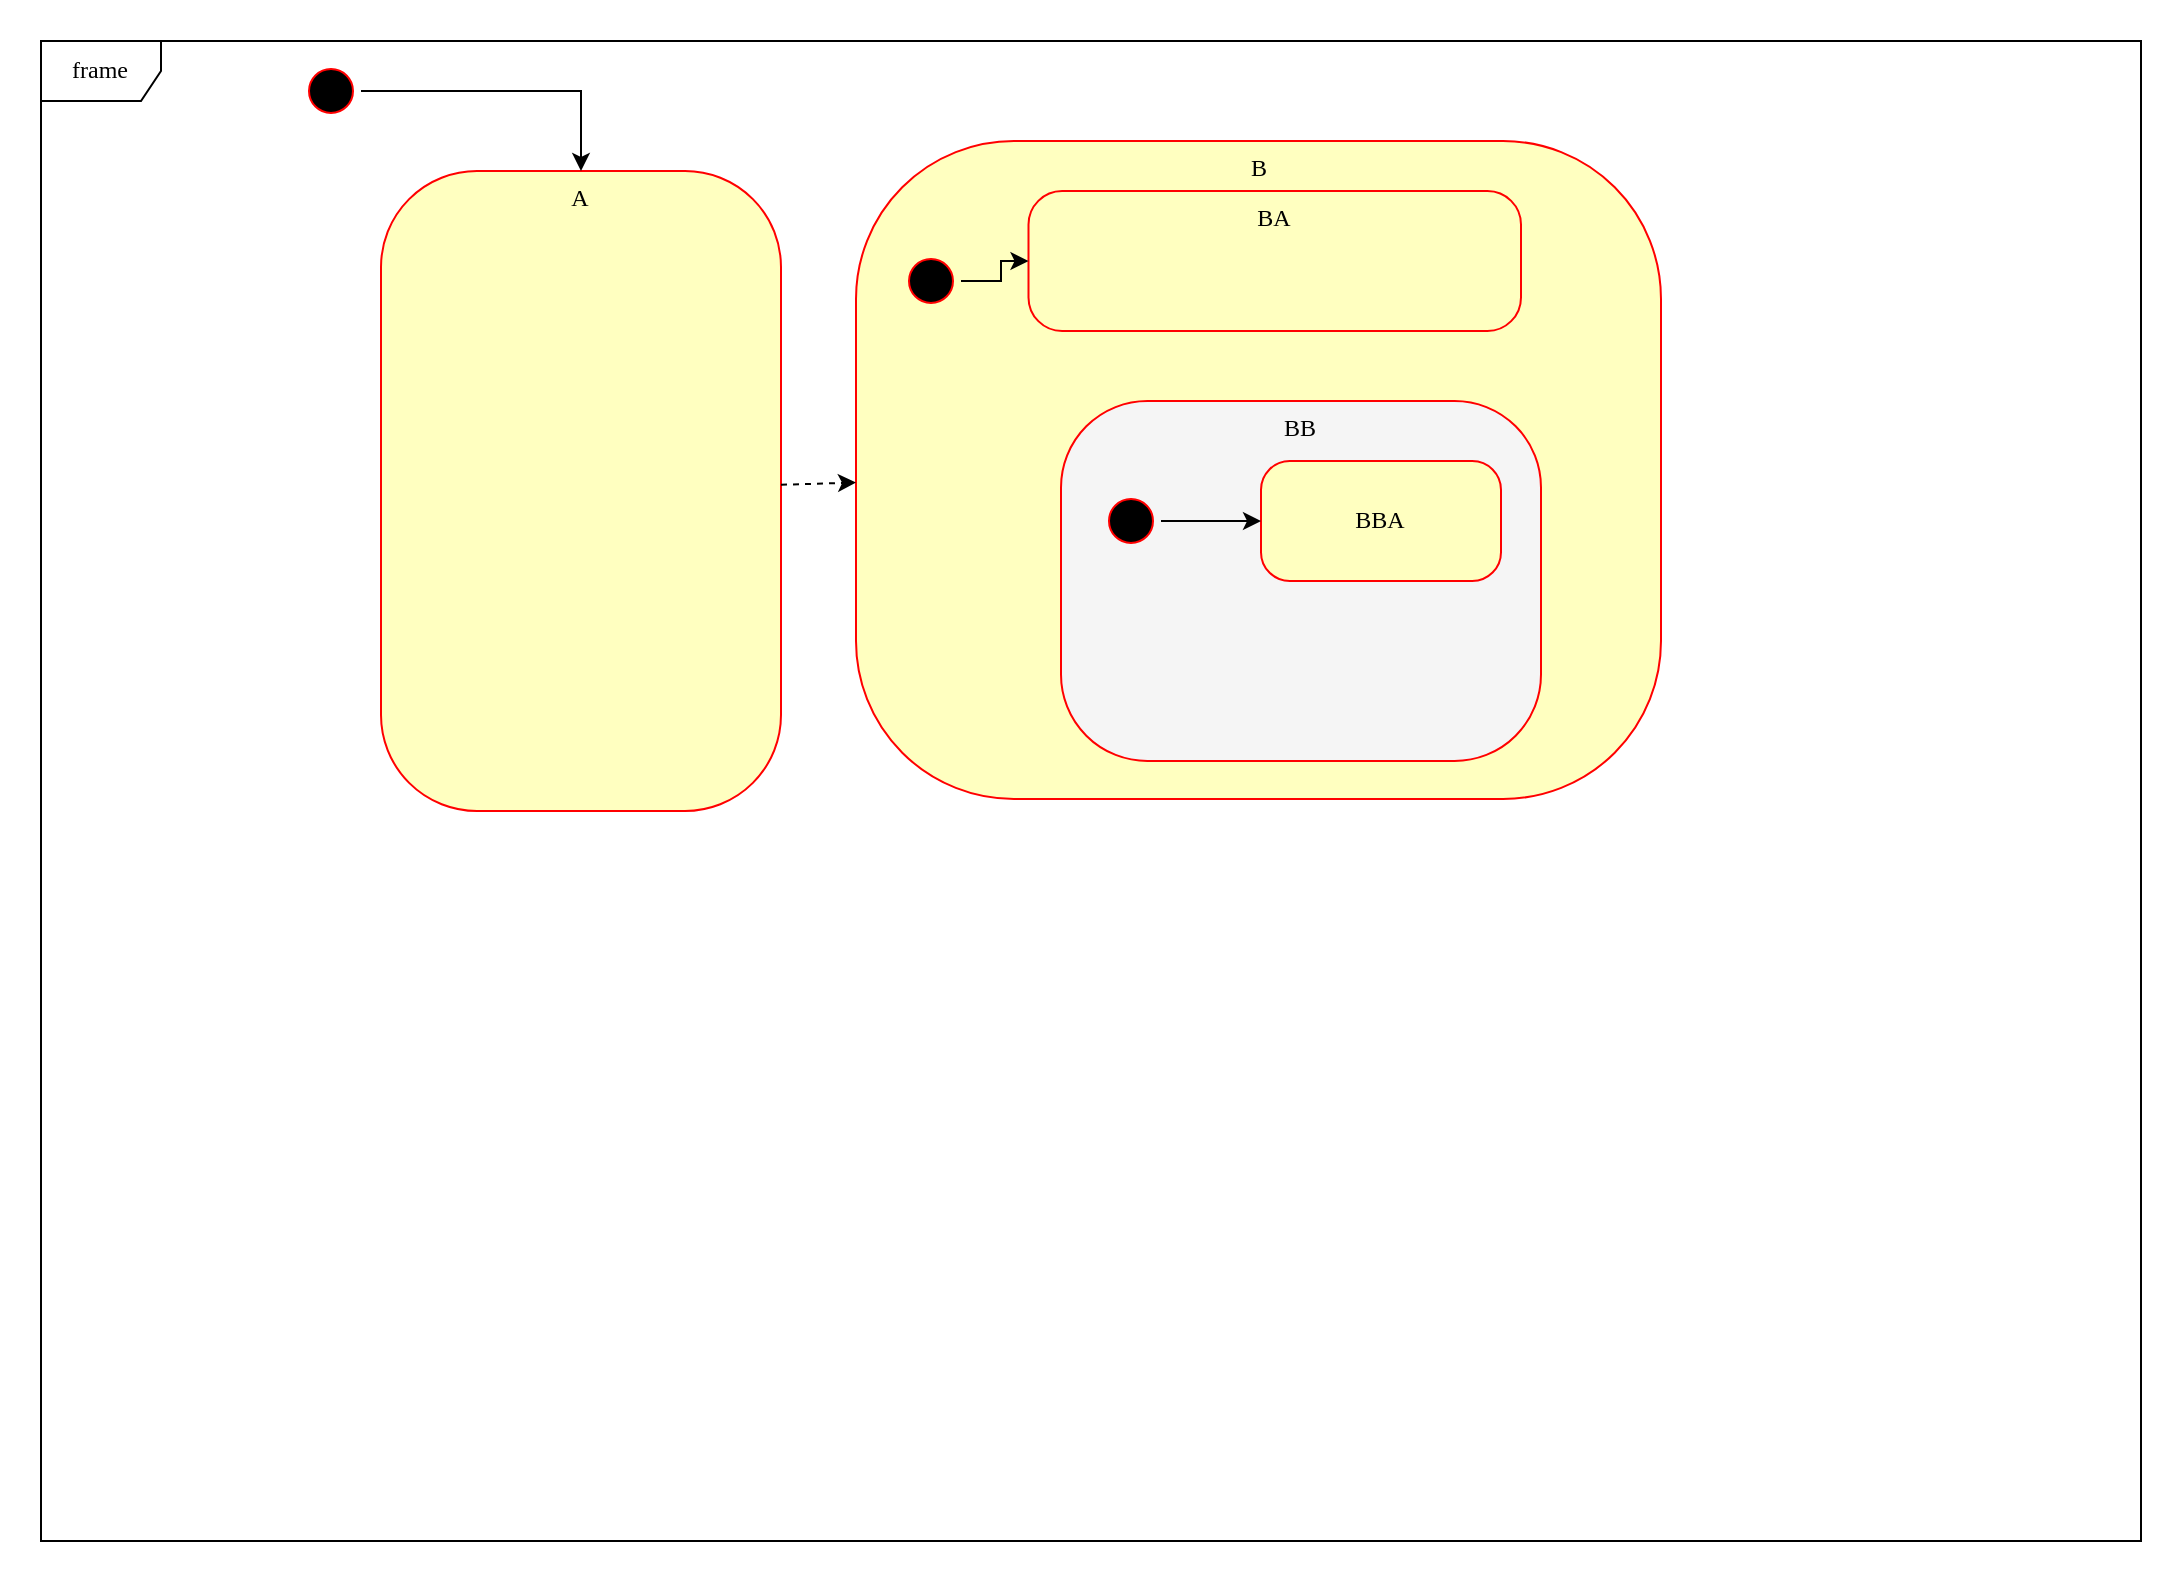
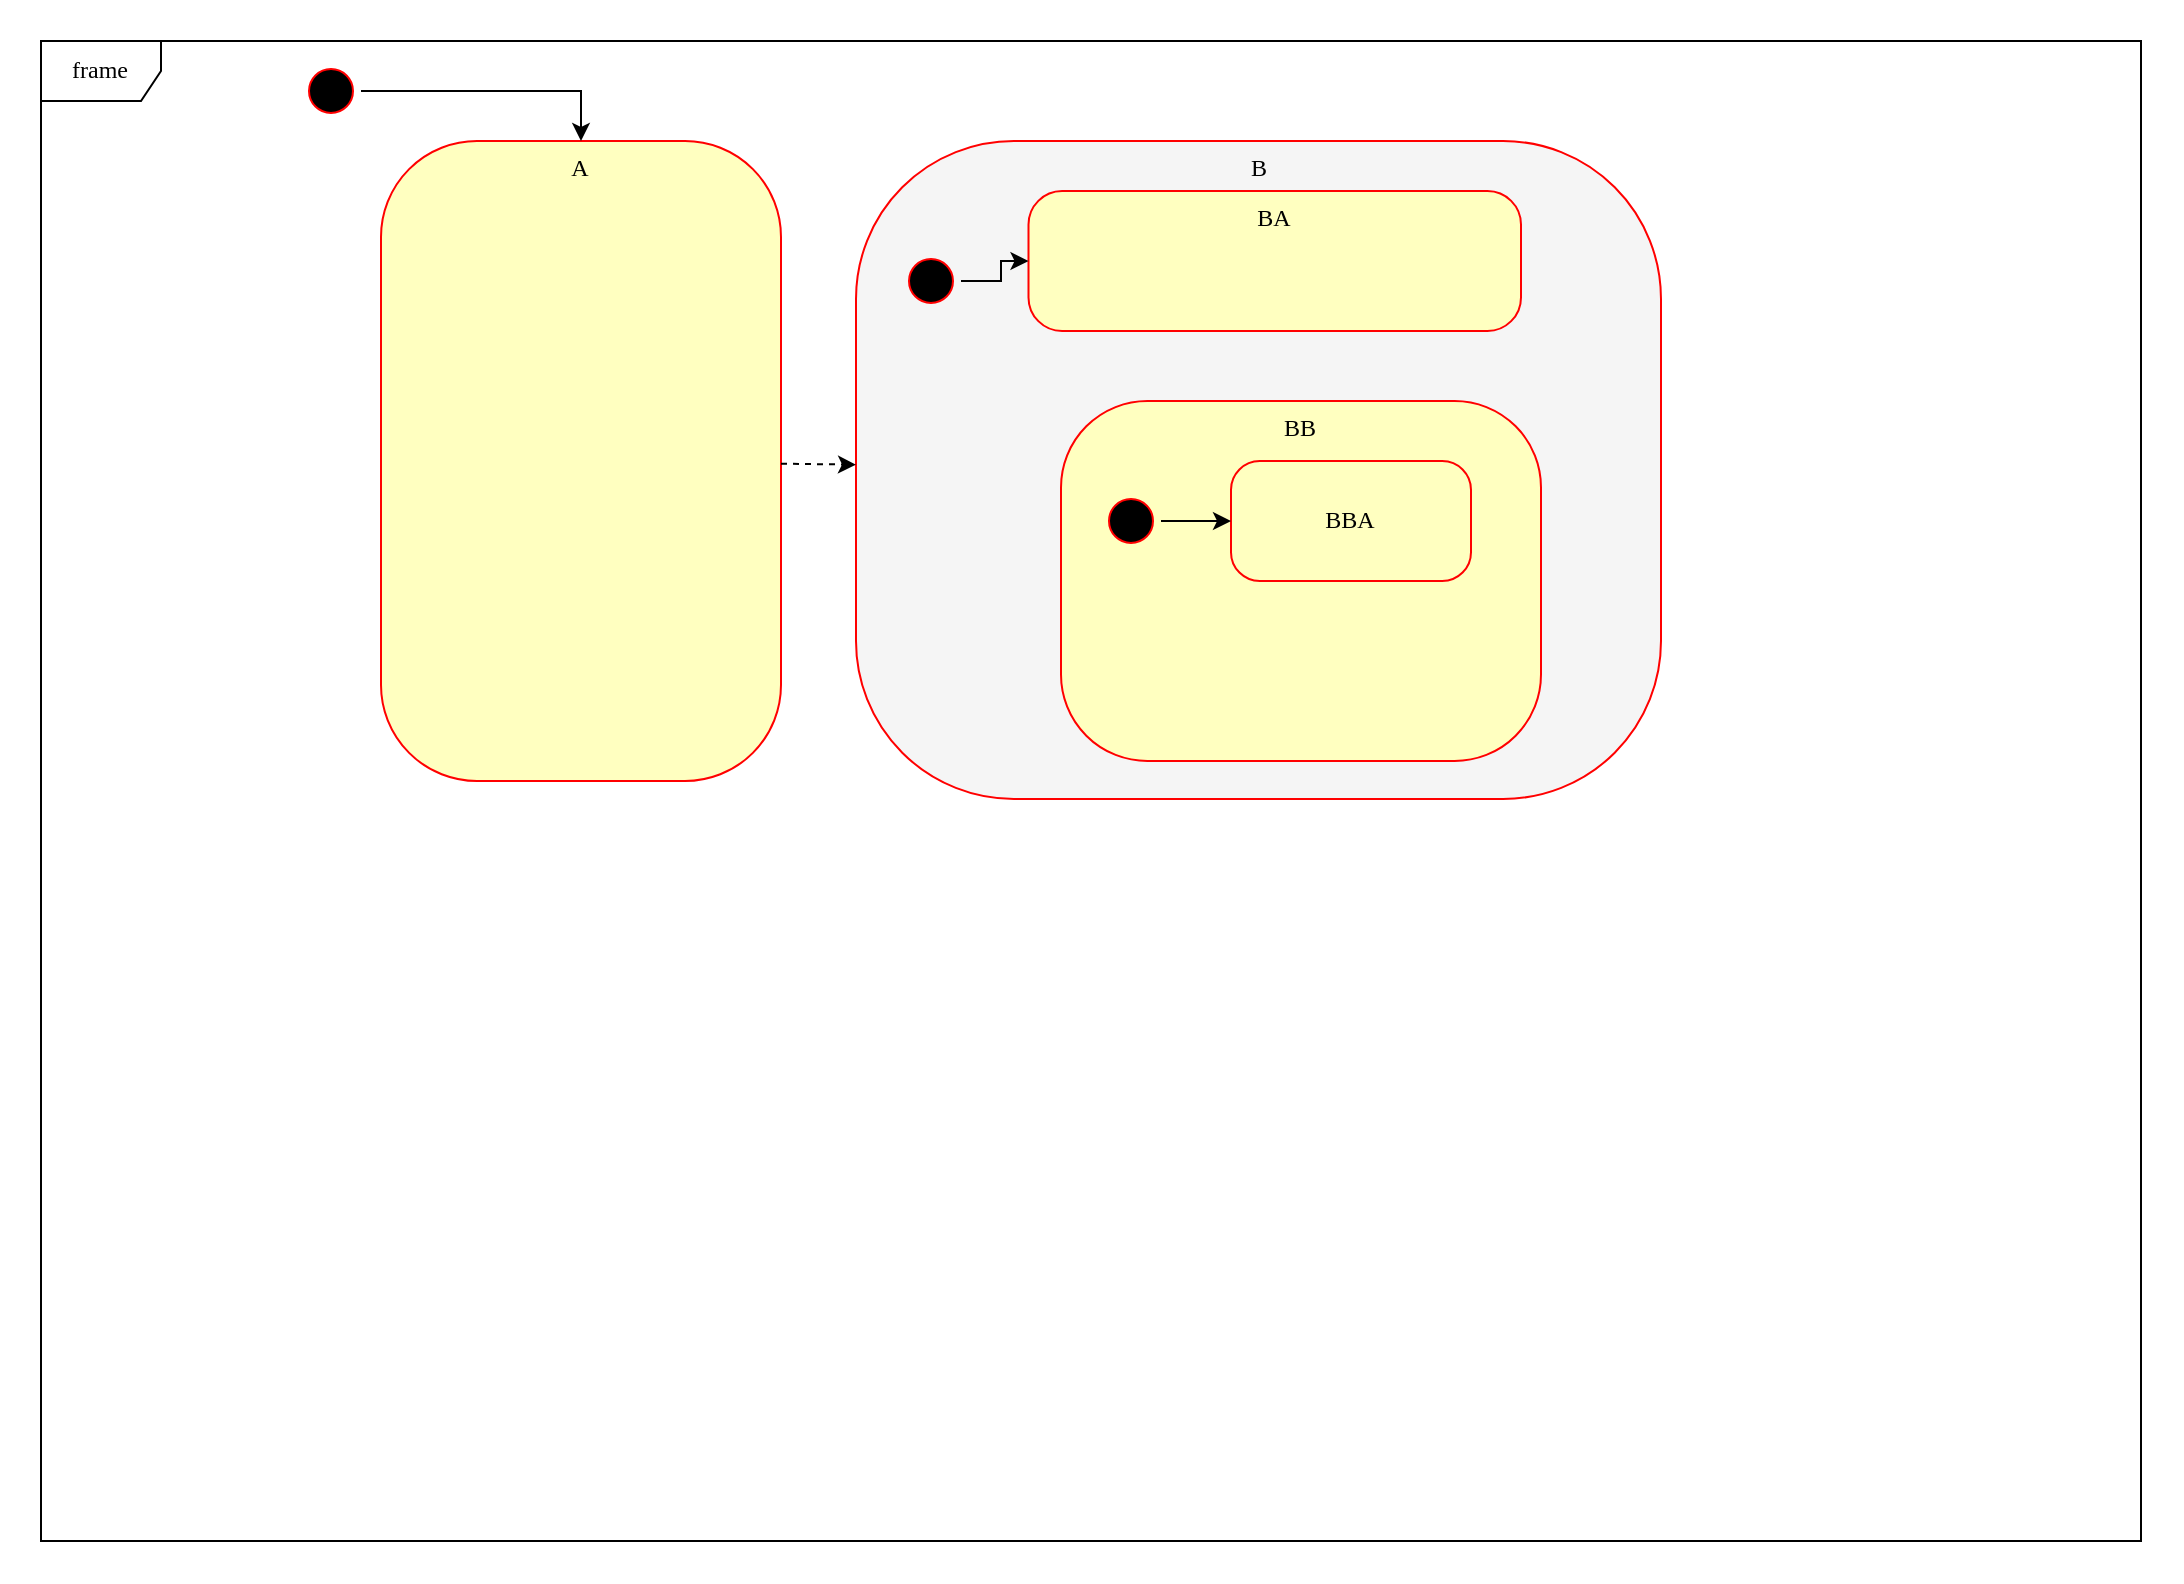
(1260, 169) -> (1260, 169)
(1301, 429) -> (1301, 429)
(581, 491) -> (581, 461)
(1381, 521) -> (1351, 521)
